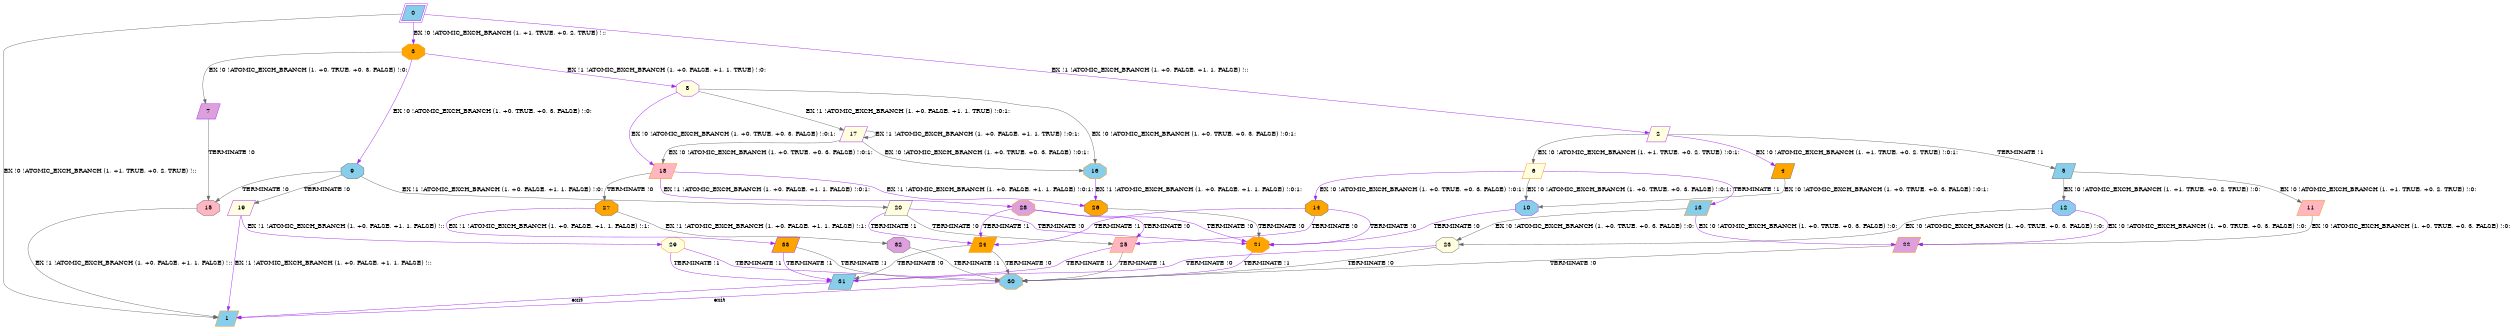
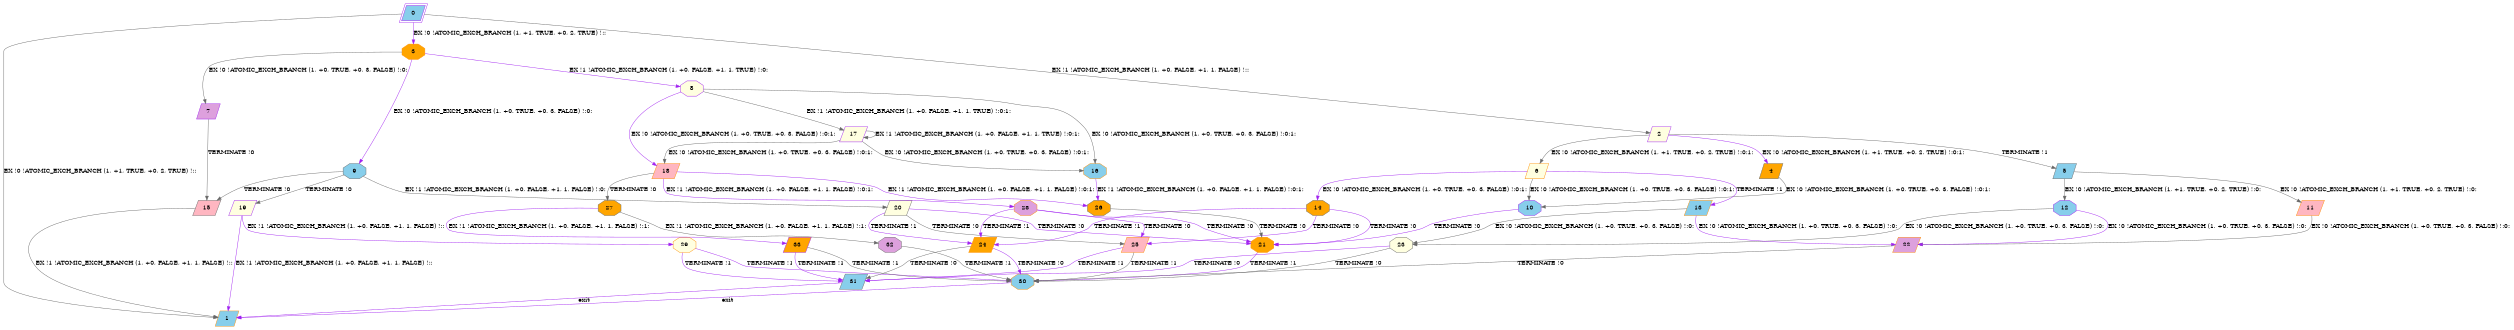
(1035, 71) -> (1035, 71)
(208, 208) -> (207, 208)
(1001, 259) -> (1009, 256)
